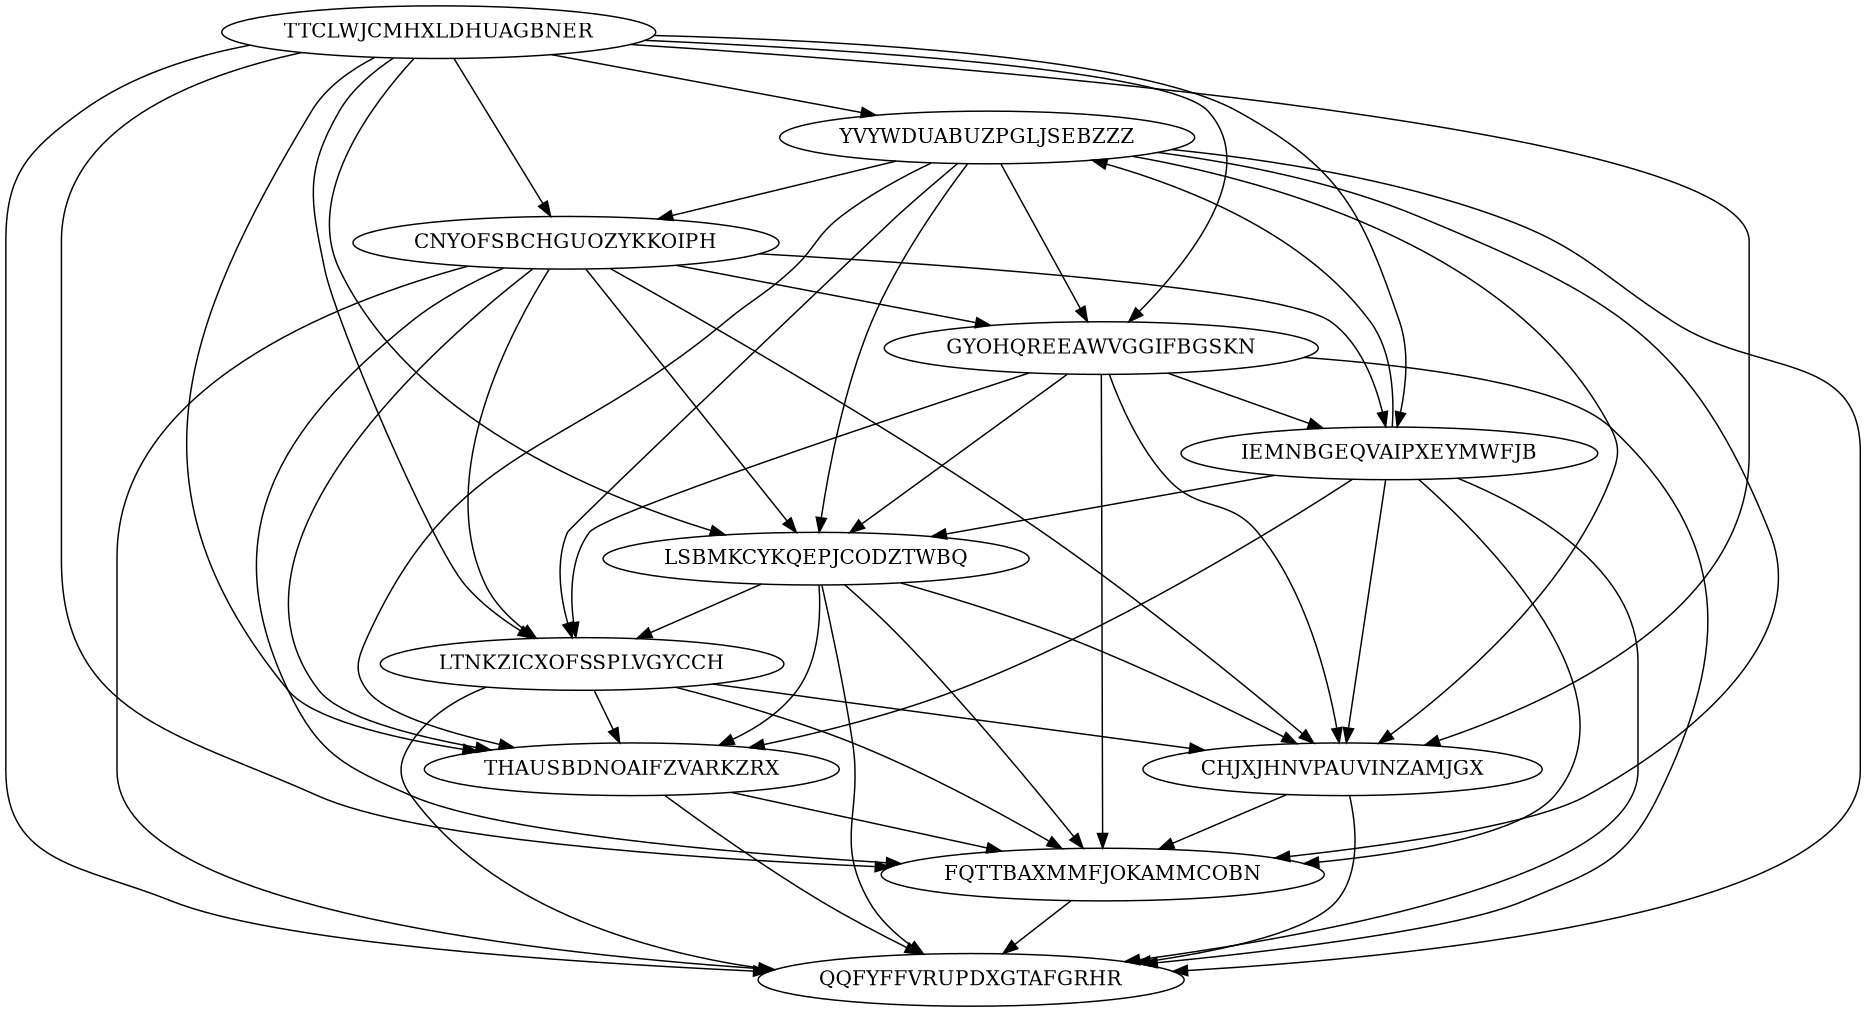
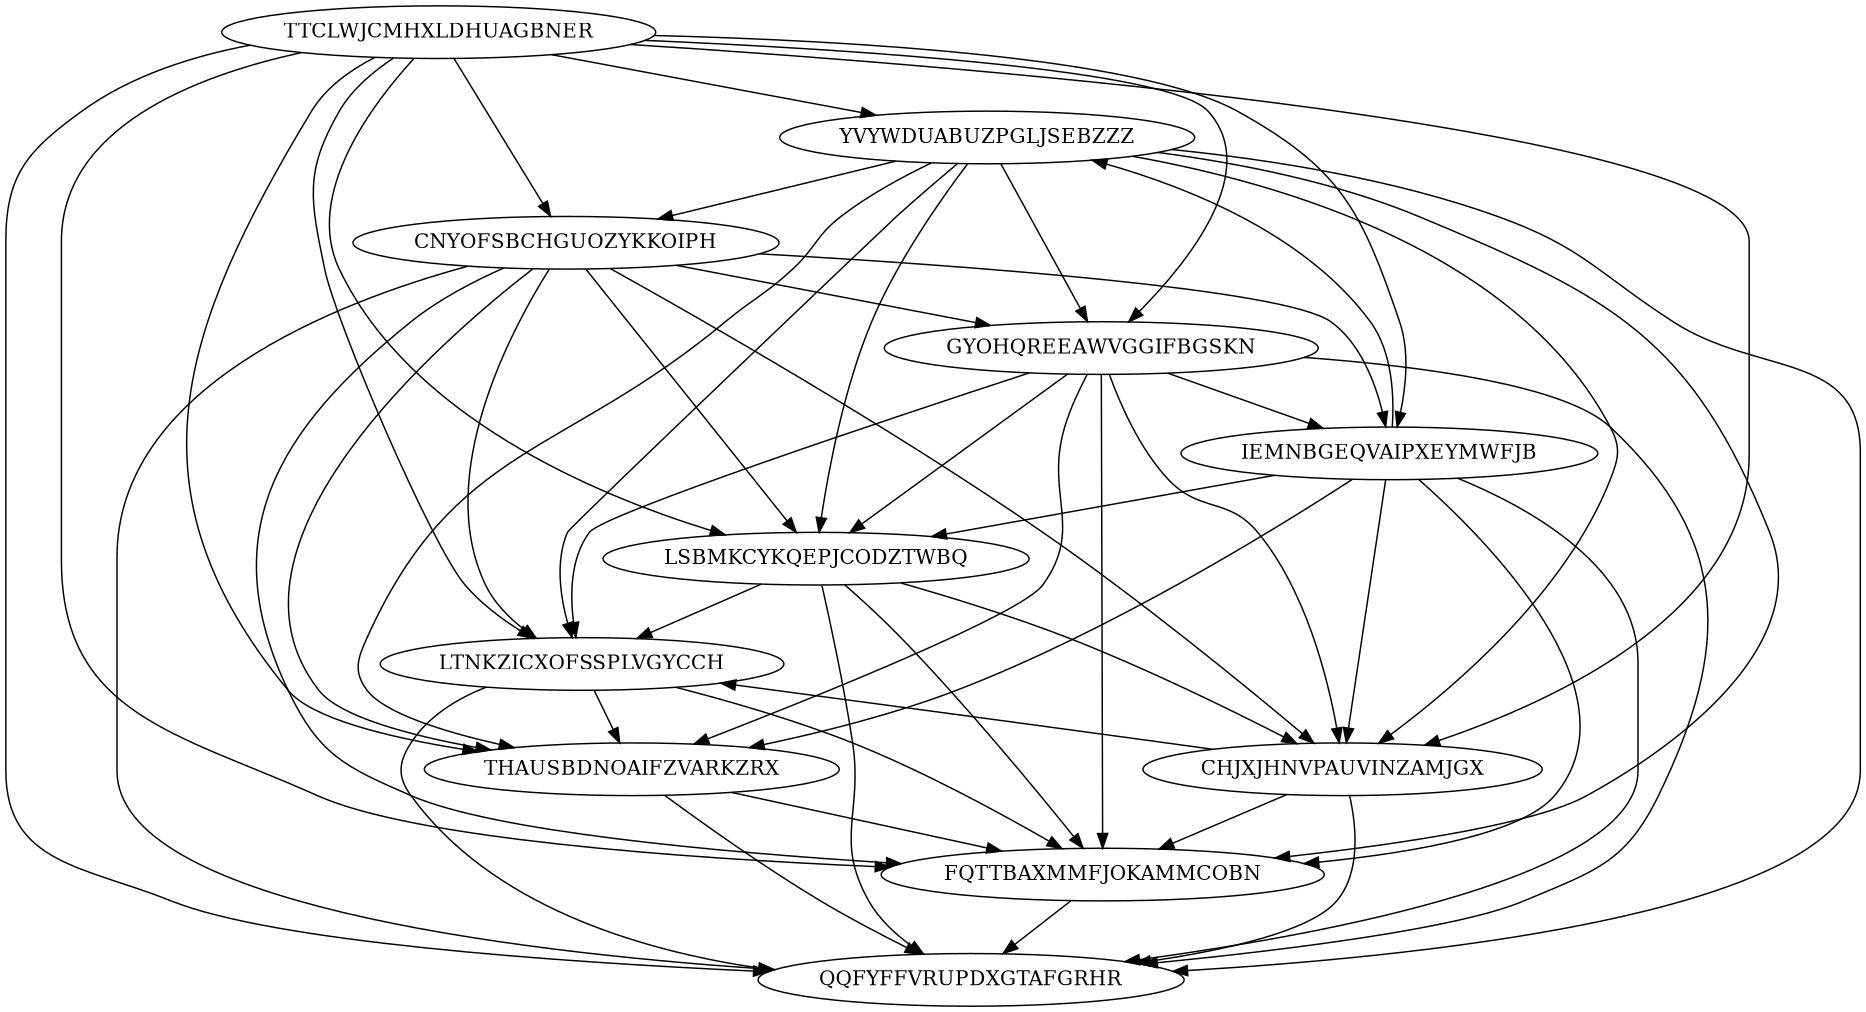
(804, 679) -> (979, 624)
(951, 716) -> (998, 720)
